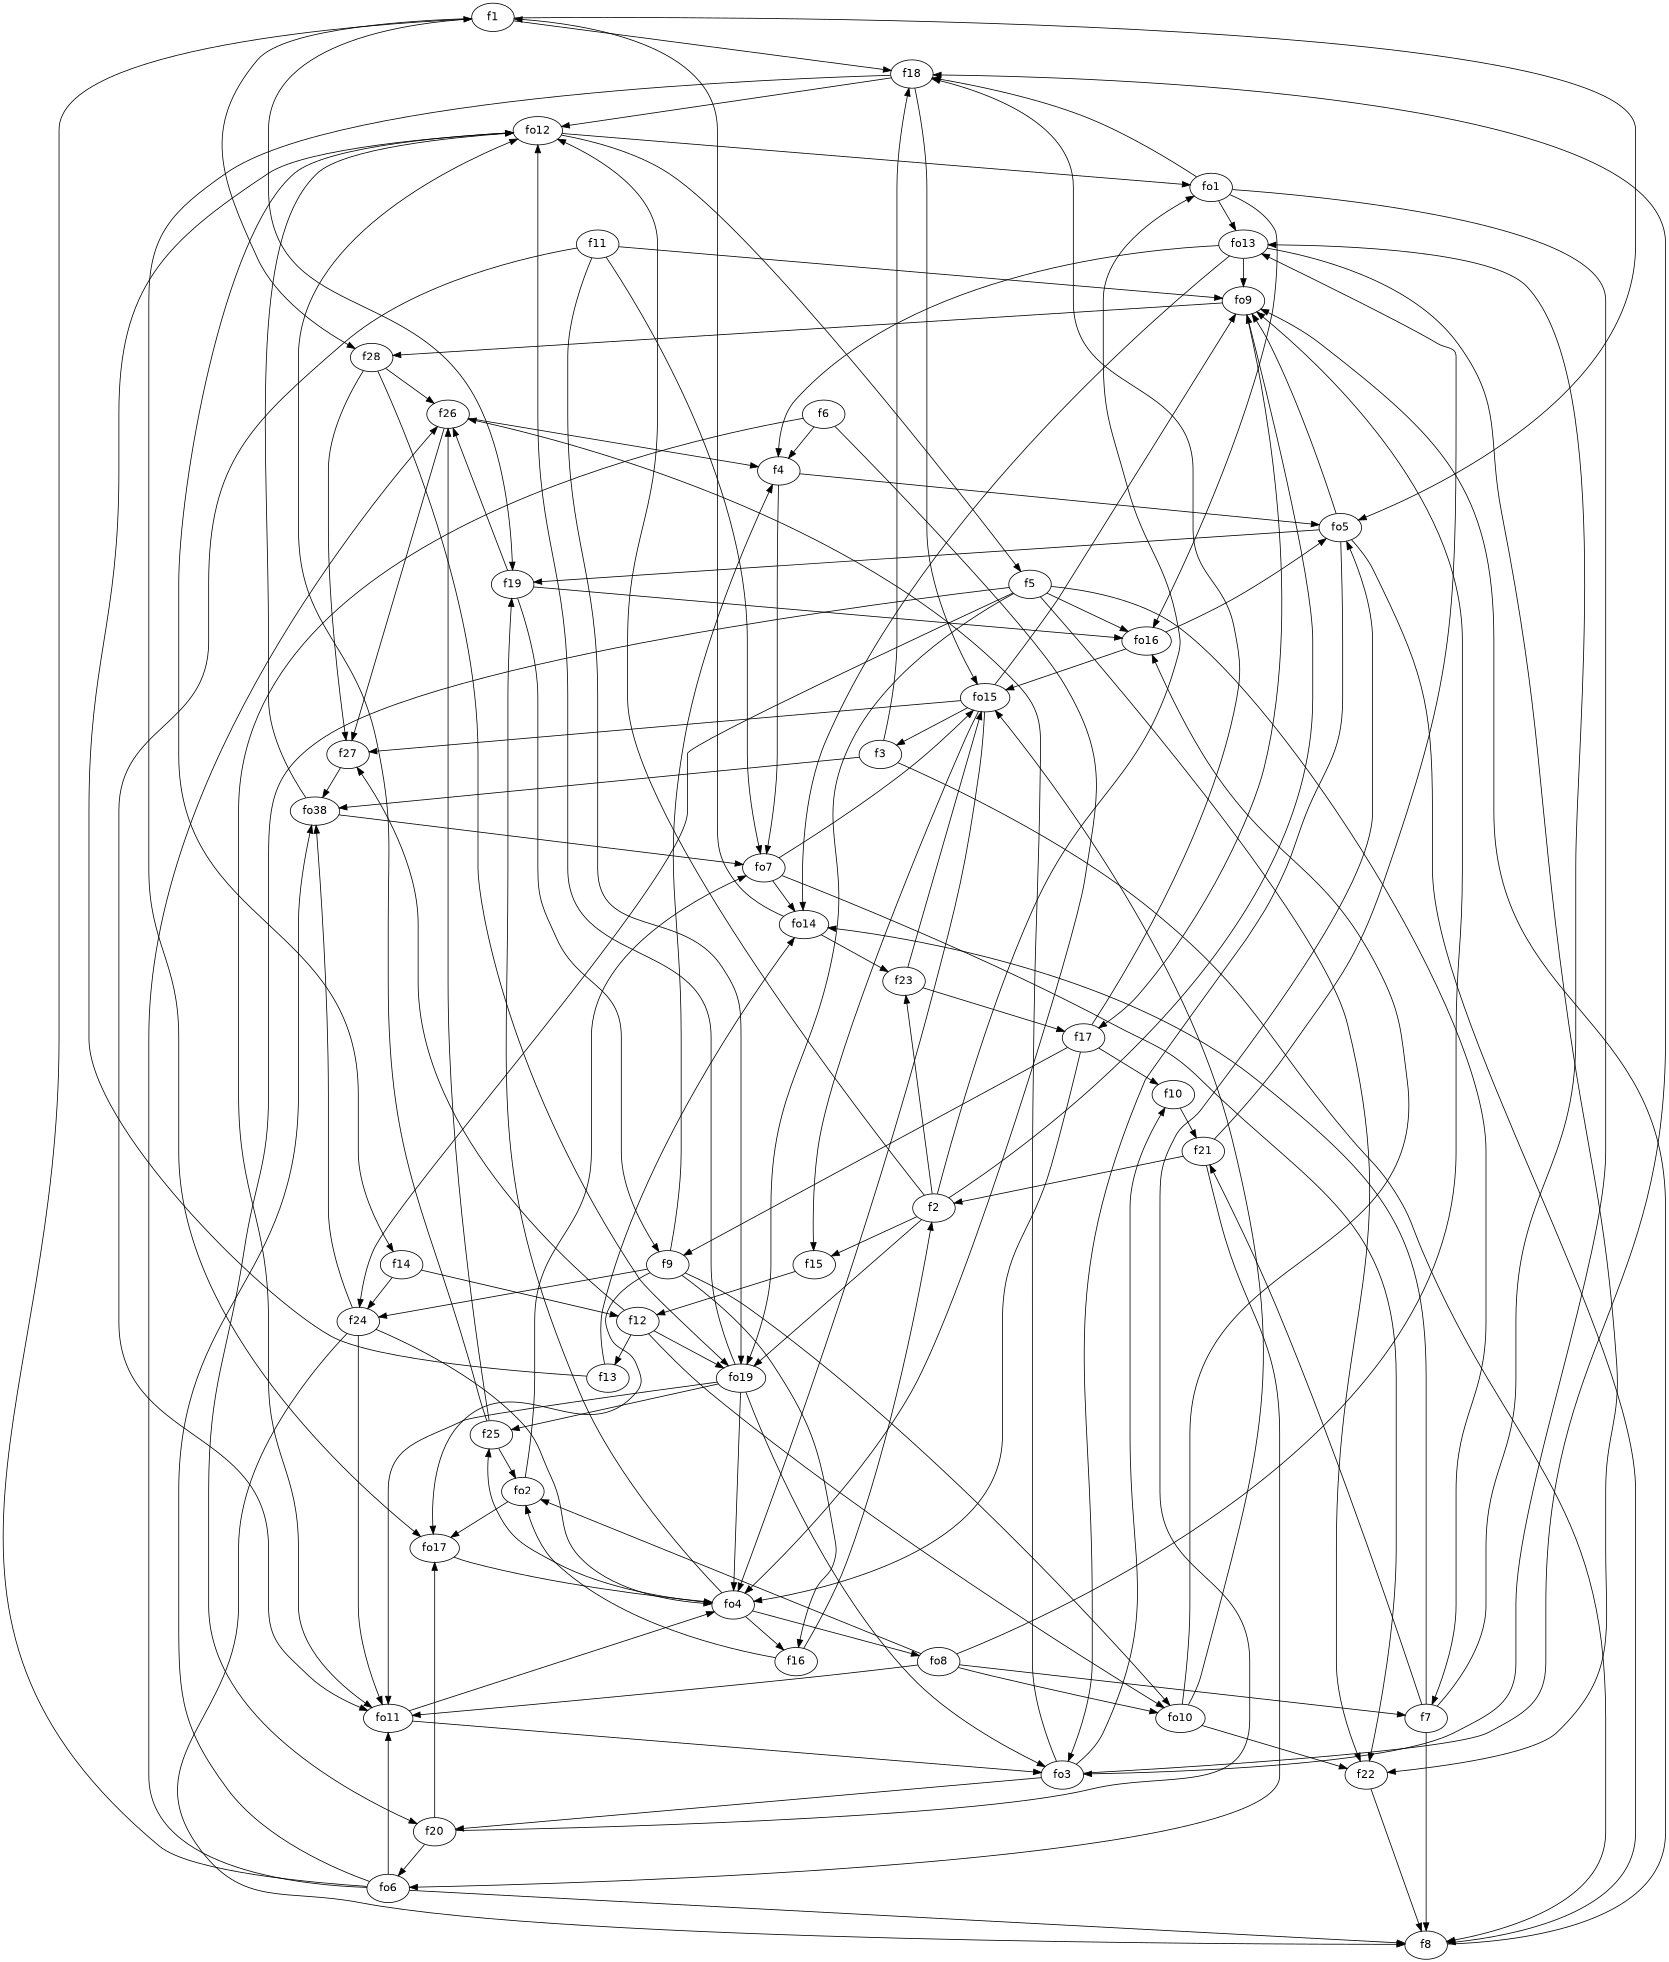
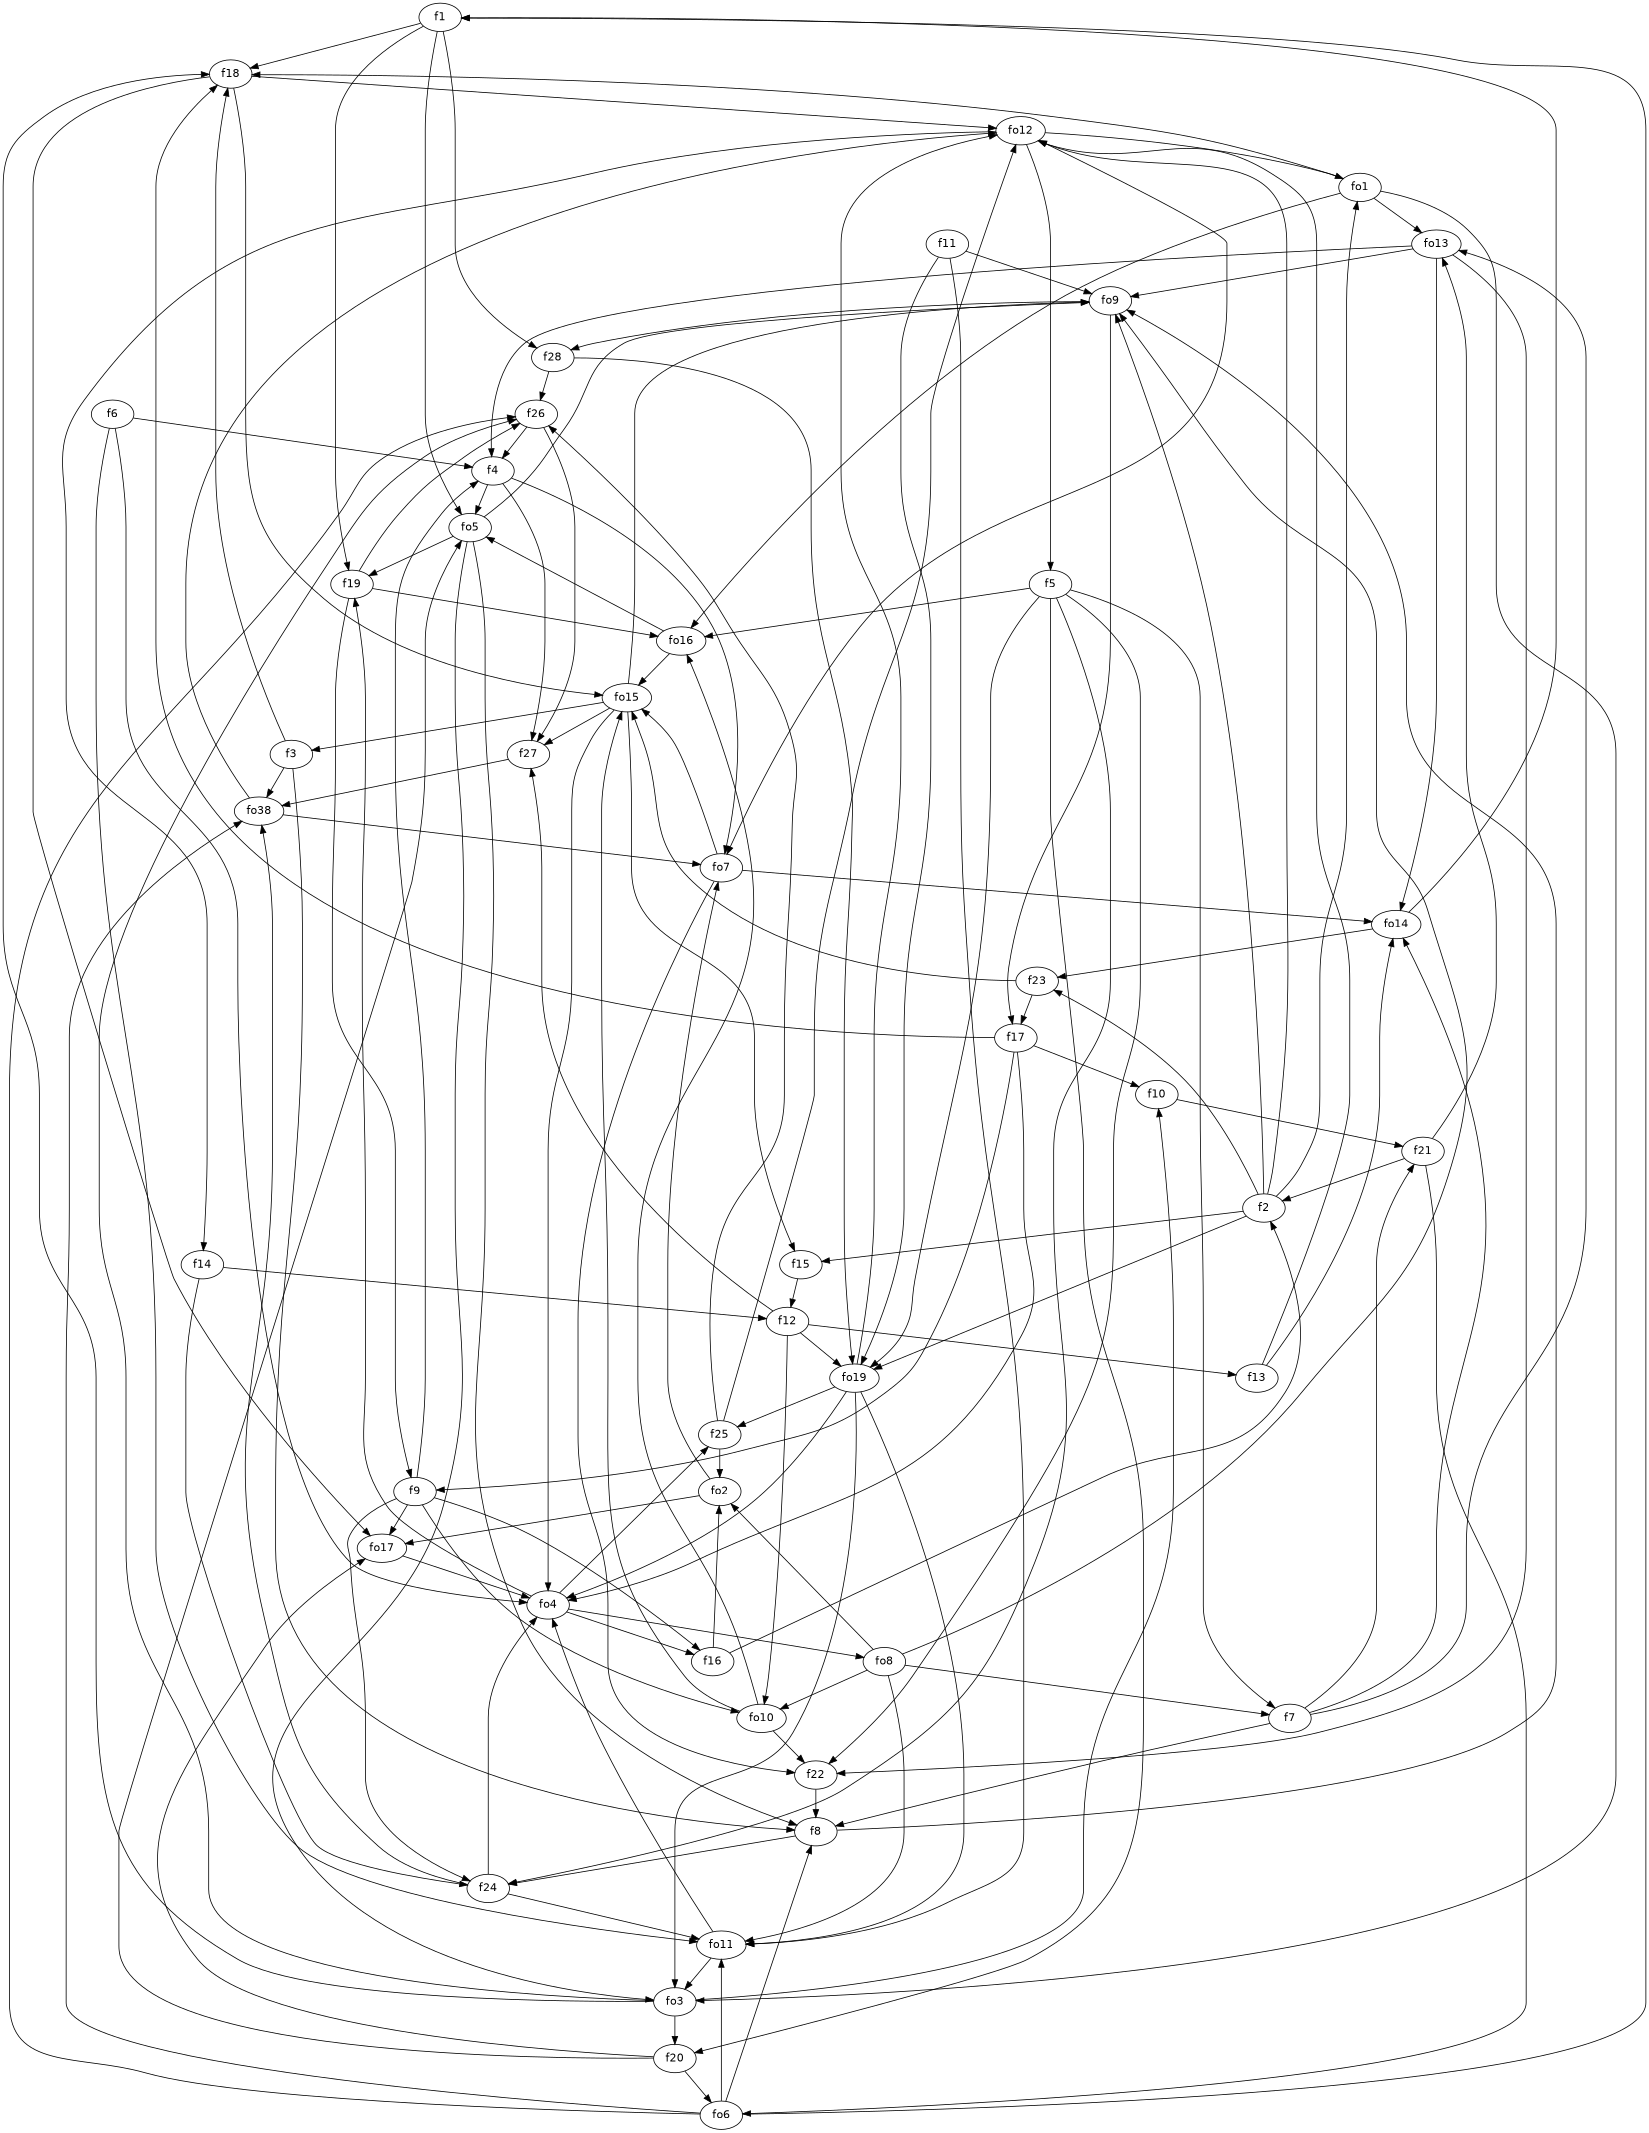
(734, 538) -> (1085, 487)
(329, 548) -> (545, 603)
(509, 1920) -> (656, 1859)
